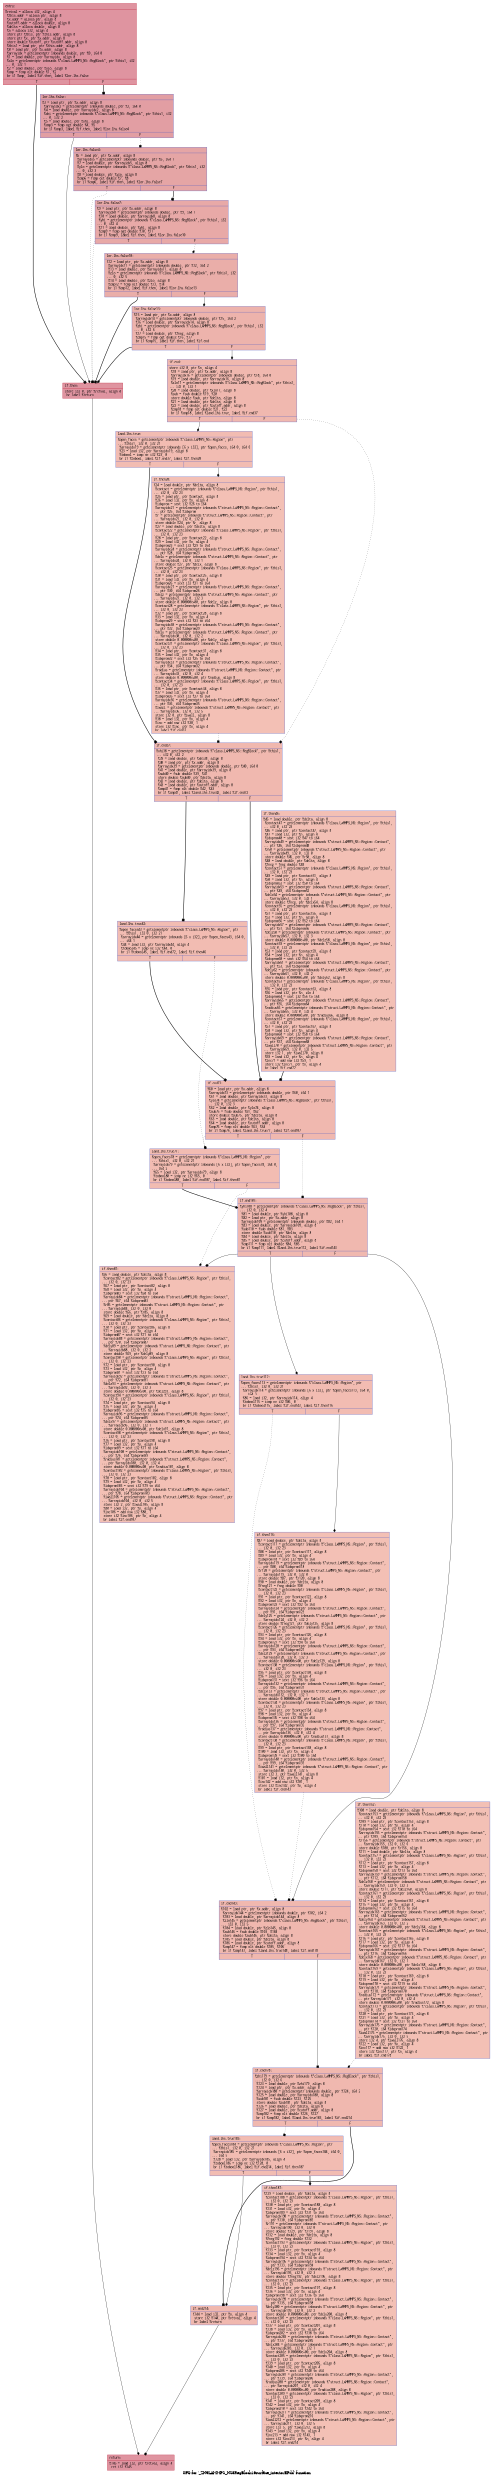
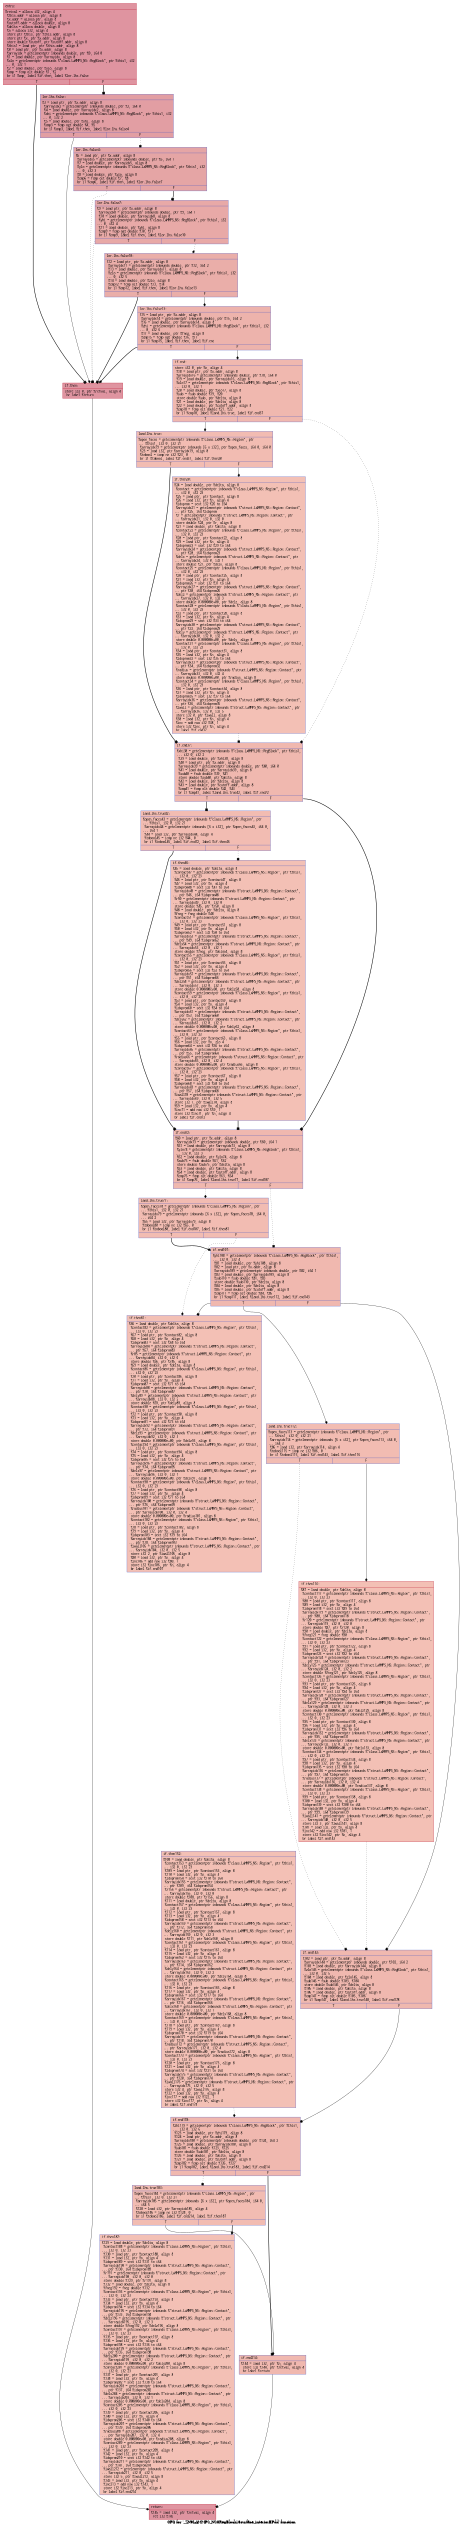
(203, 1054) -> (238, 854)
(322, 1662) -> (366, 1712)
